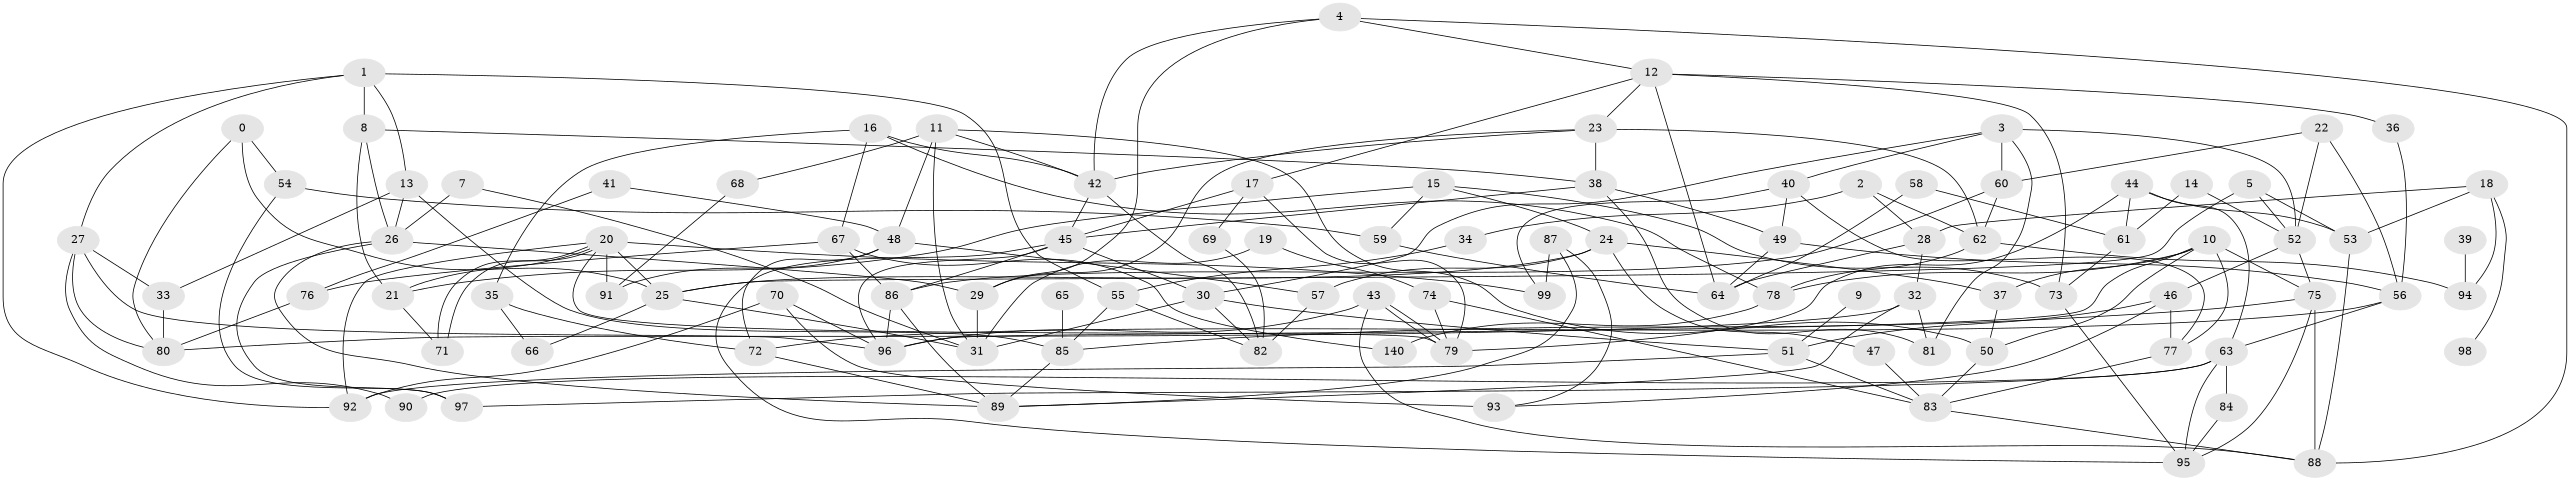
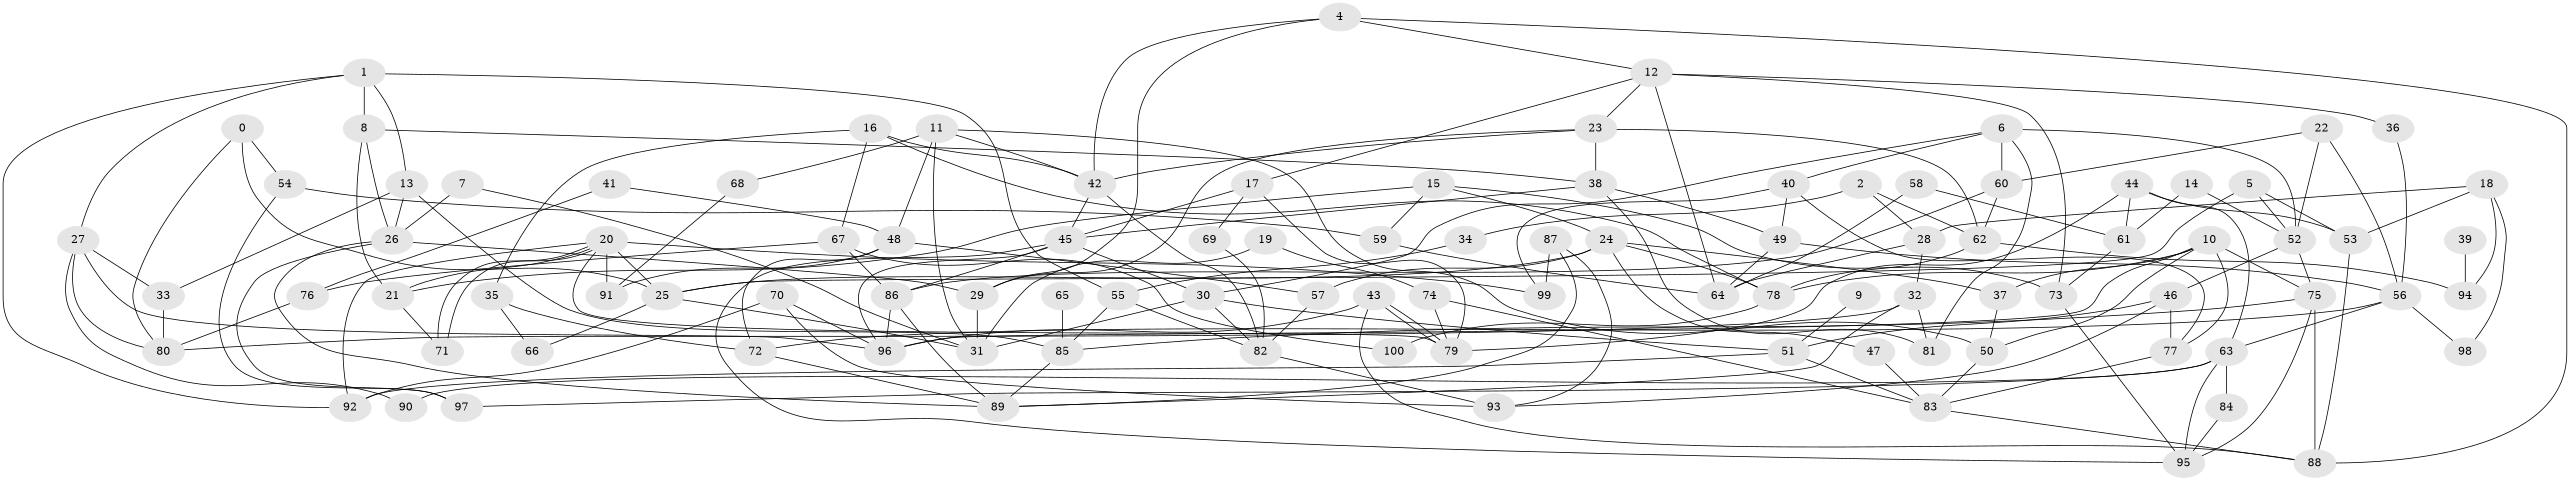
(2002, 129) -> (2002, 129)
none -> (1683, 261)
none -> (2433, 324)
(1394, 352) -> (1394, 352)
none -> (1358, 375)
